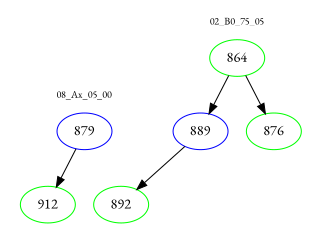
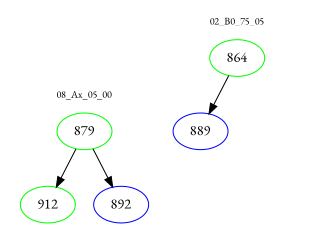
(84, 131) -> (84, 131)
(274, 131) -> none
(165, 165) -> (100, 163)
(121, 205) -> (121, 205)
